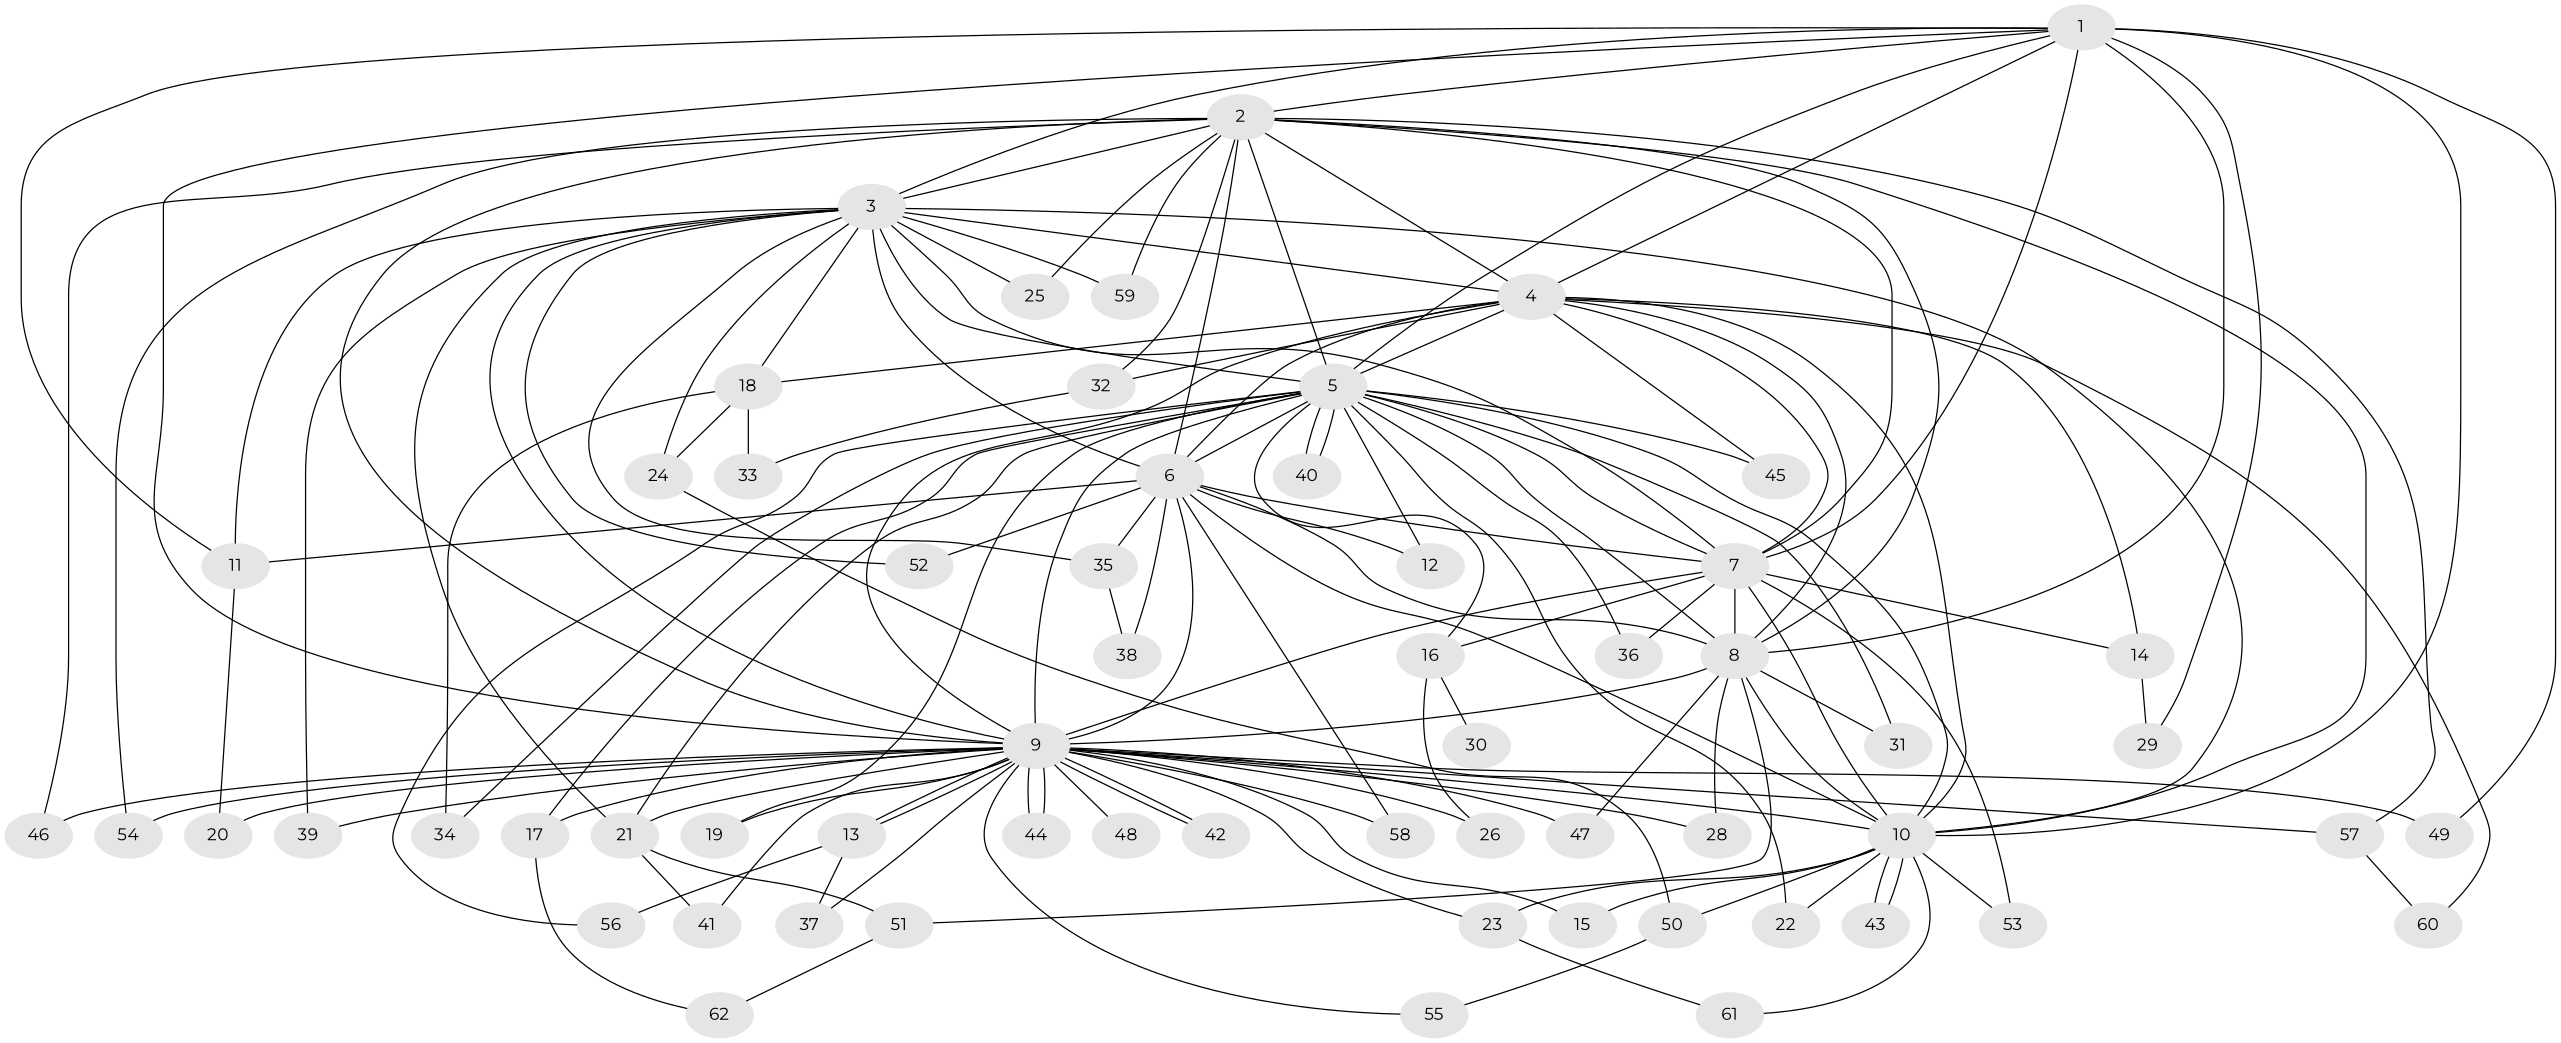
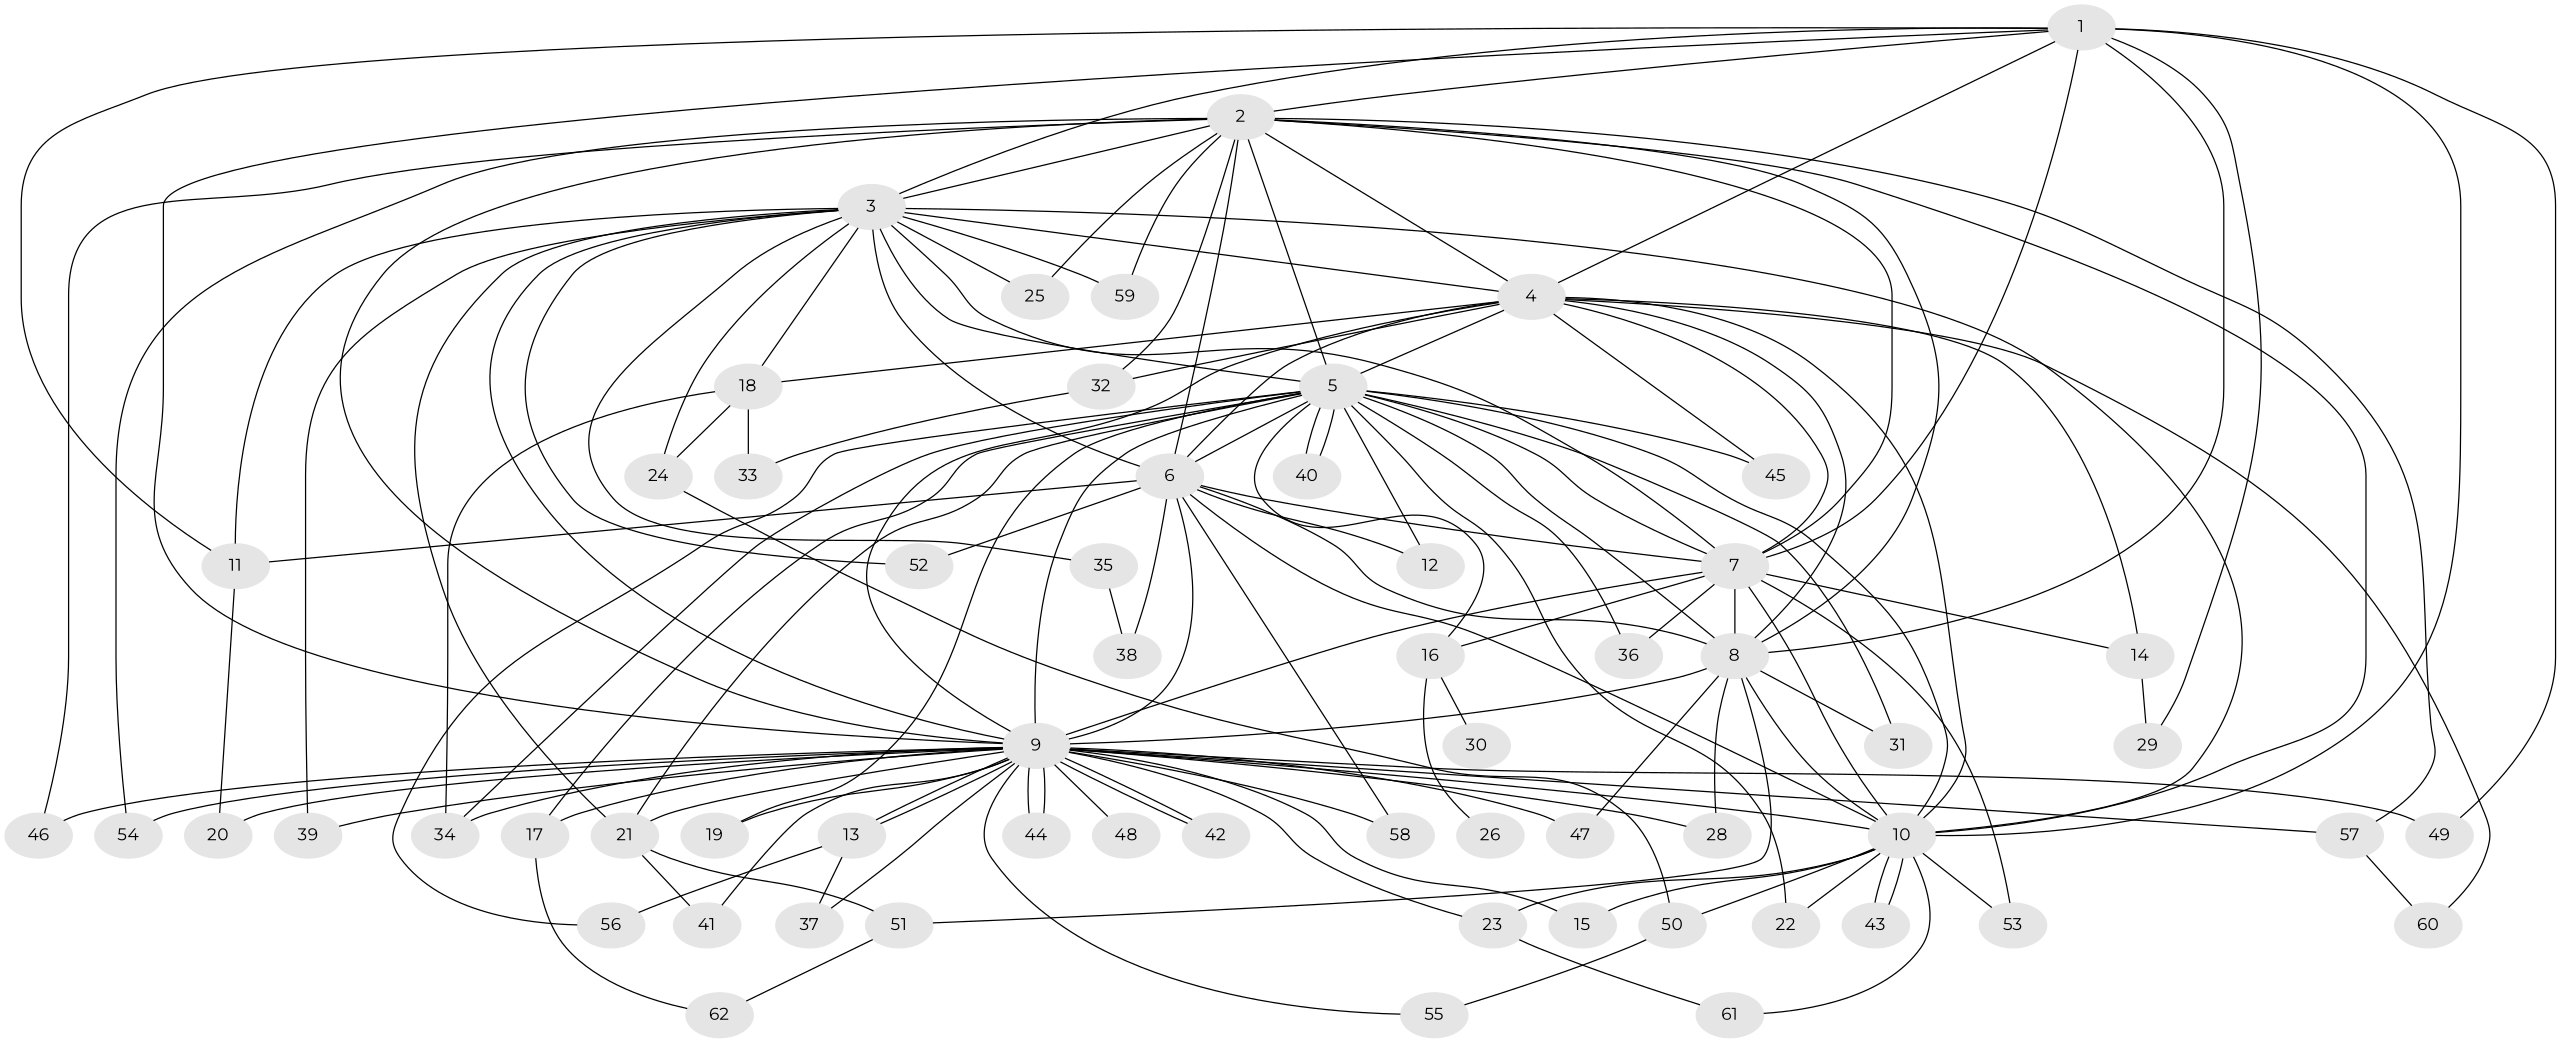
(1683, 164) -> none
(1137, 521) -> none
(1299, 779) -> (734, 766)
